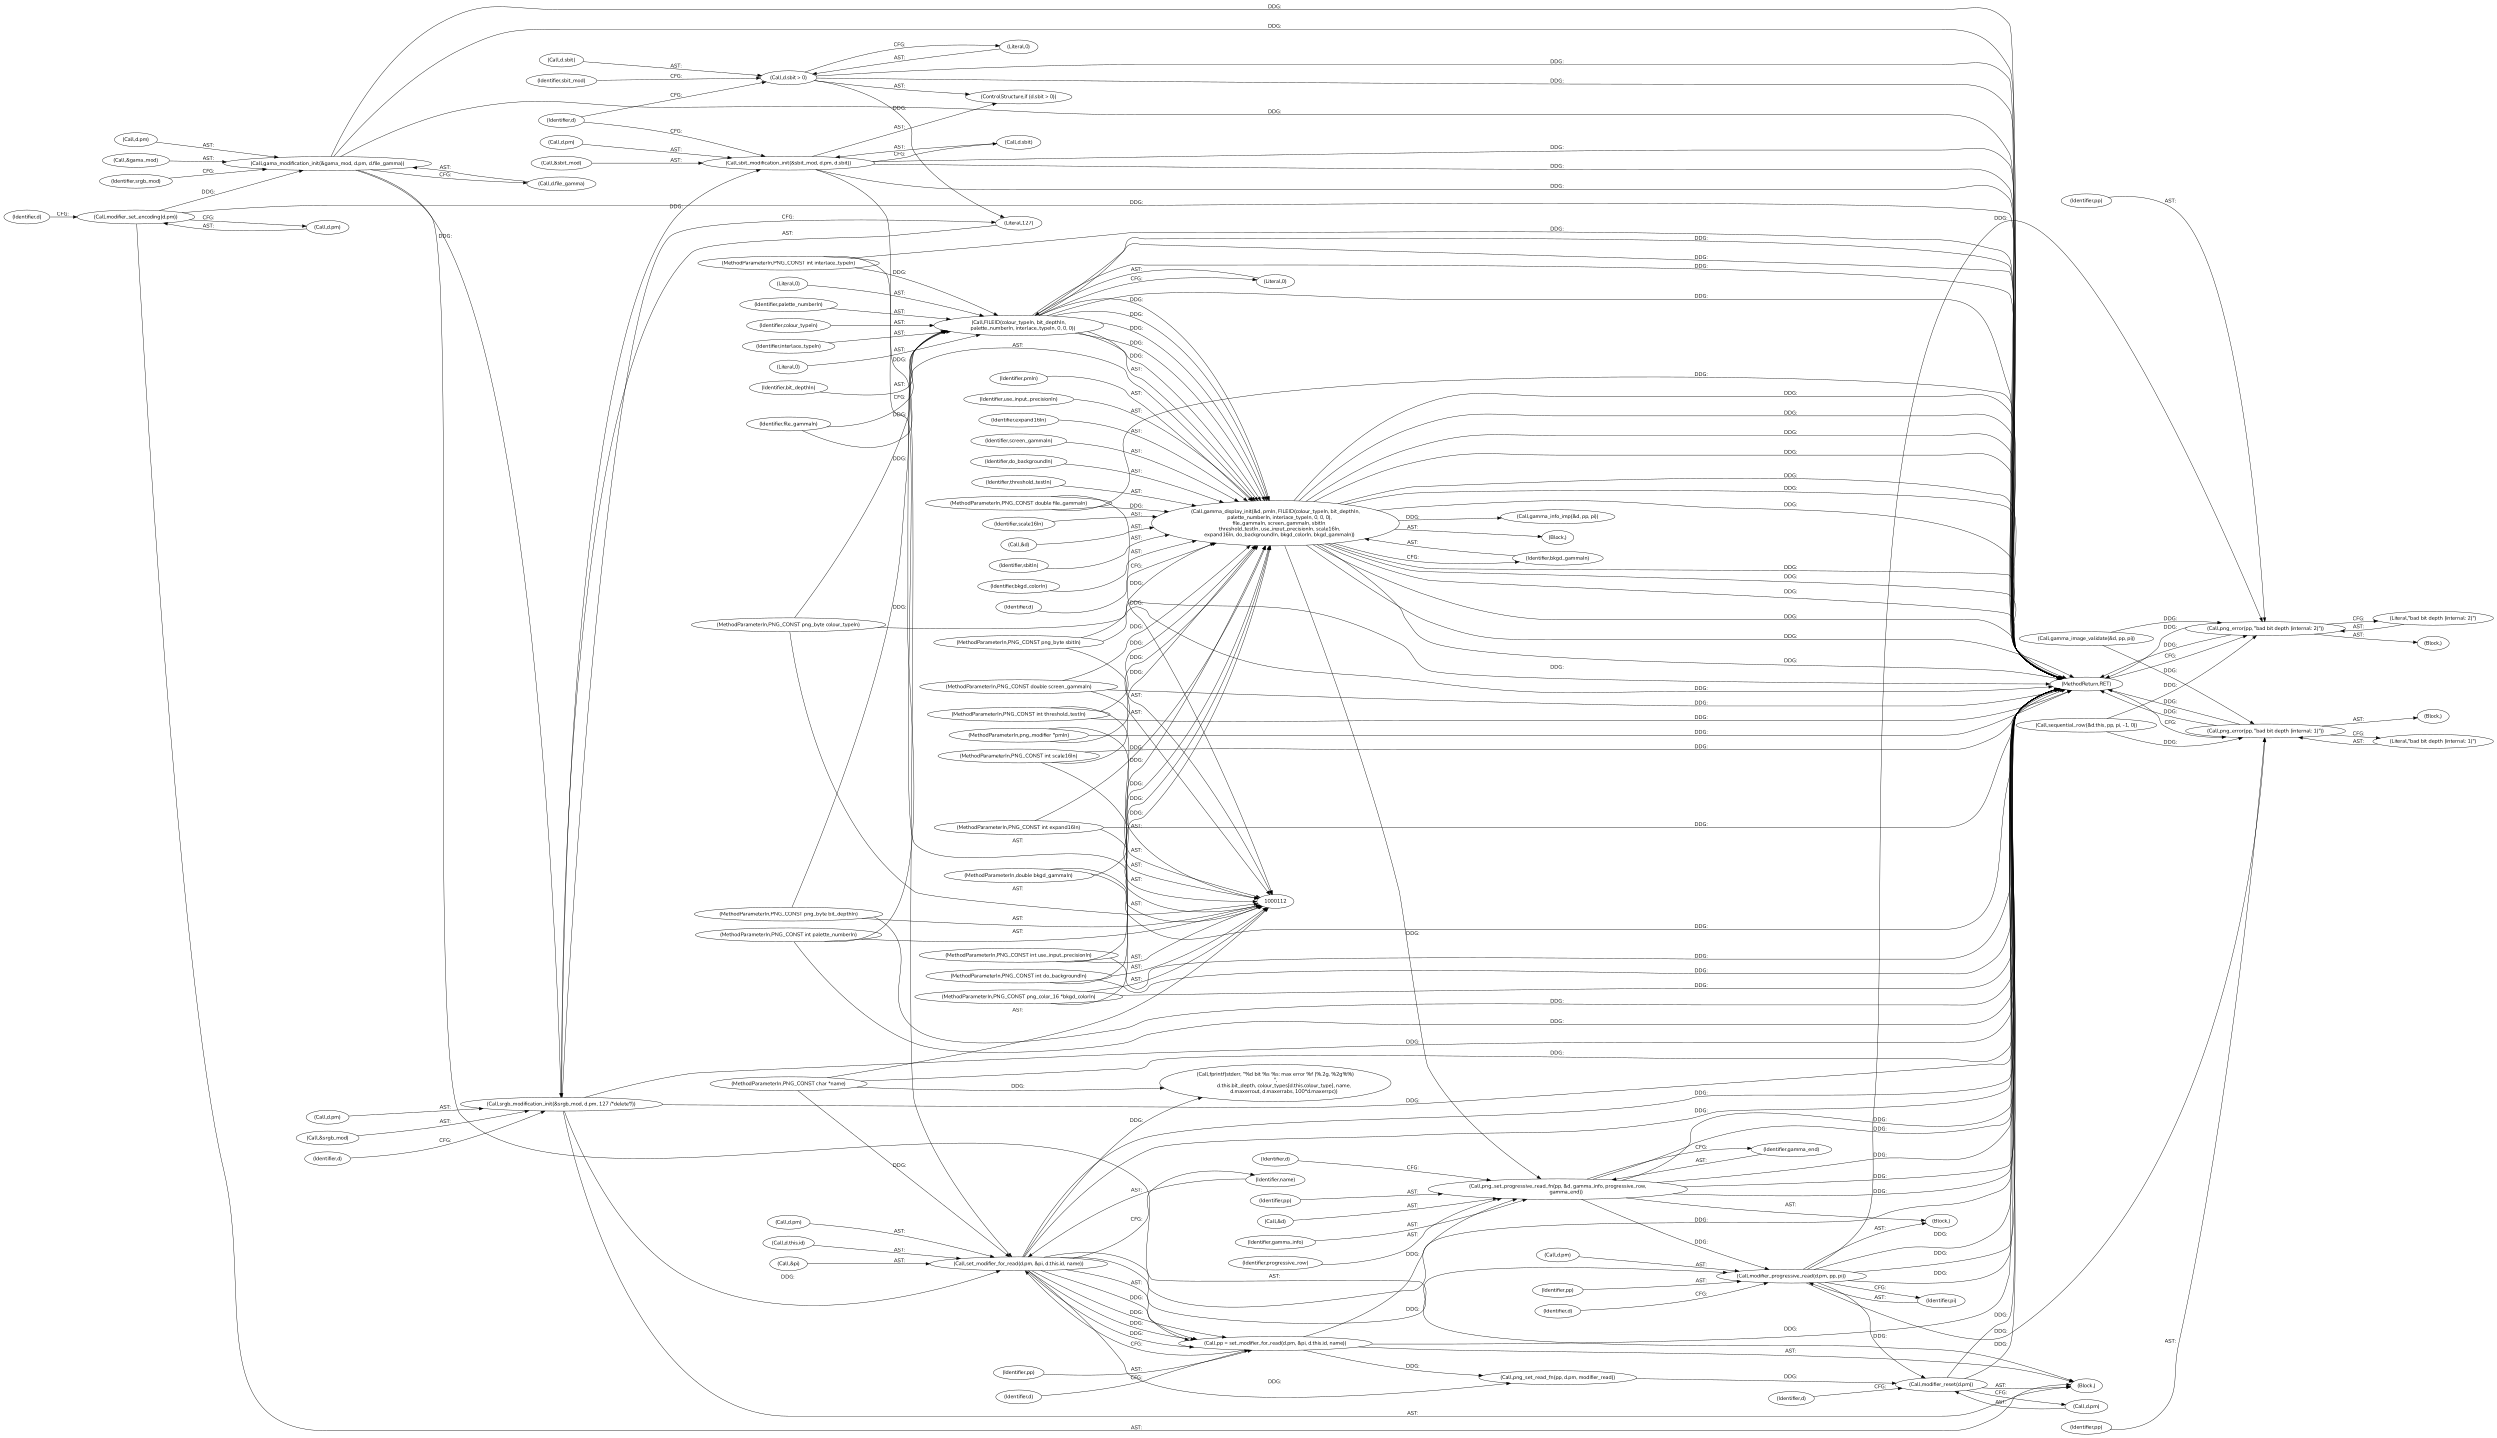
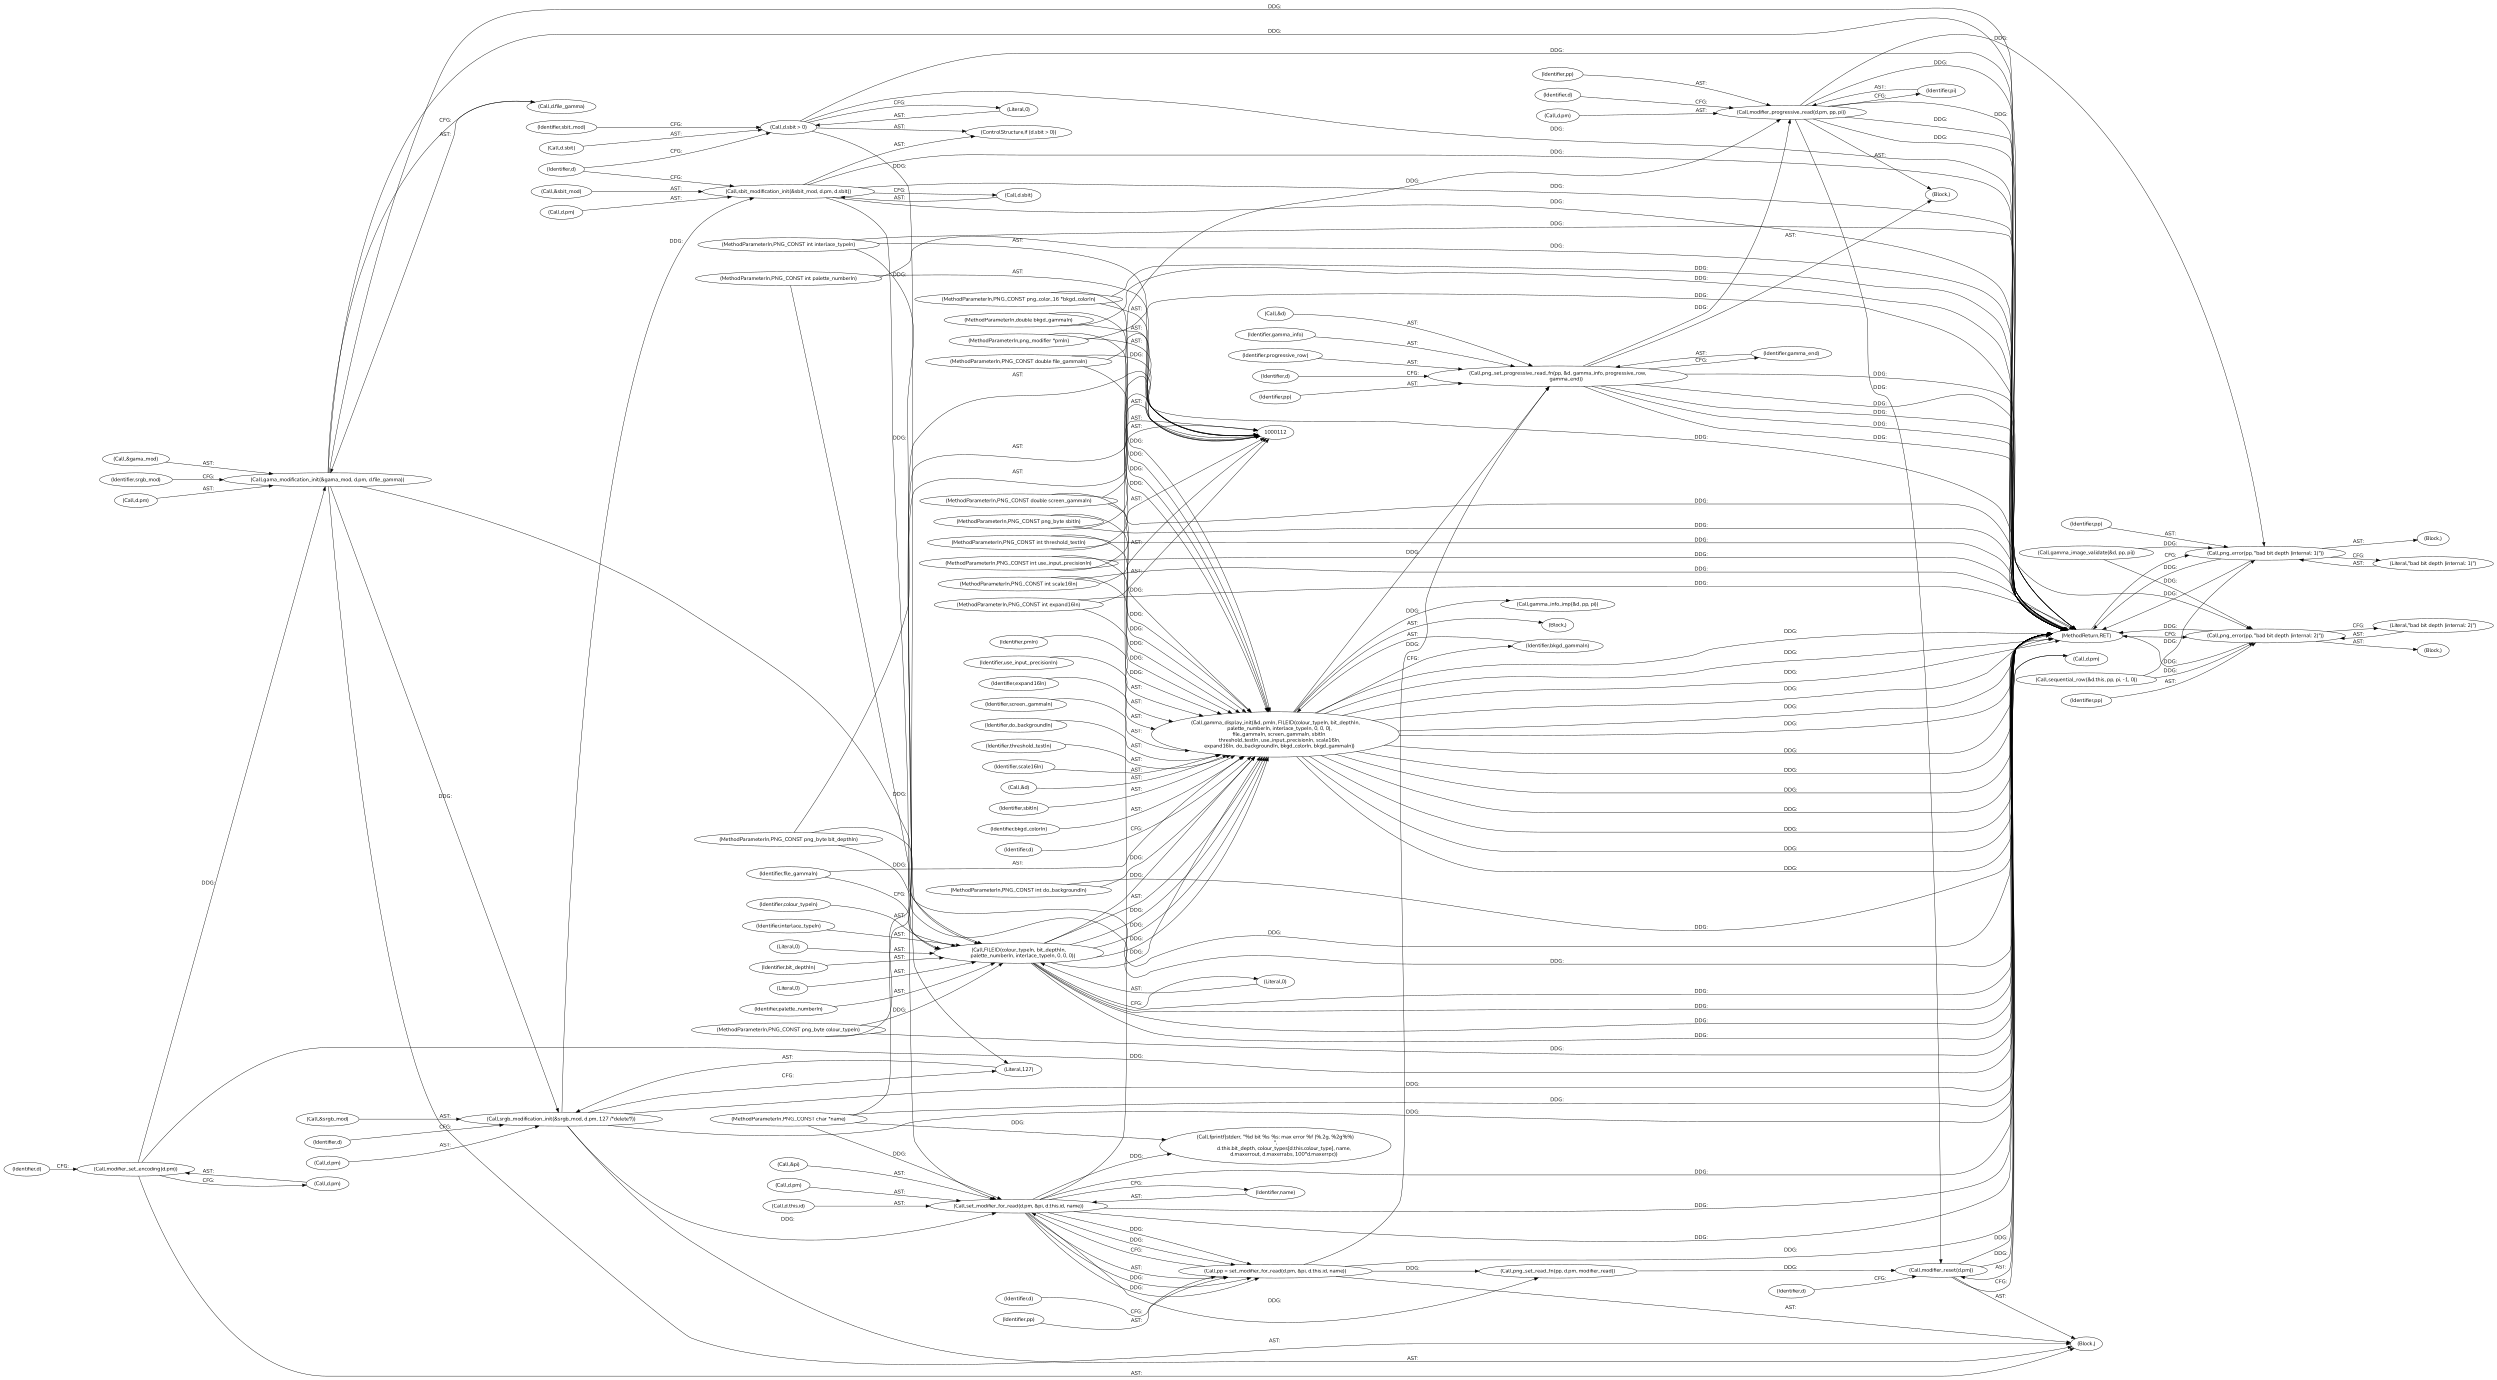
(1191, 952) -> none
